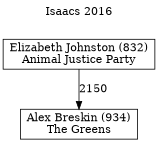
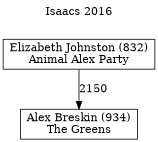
(79, 54) -> (79, 54)
